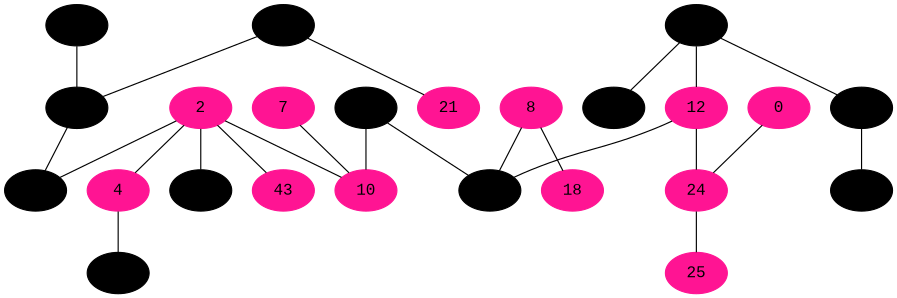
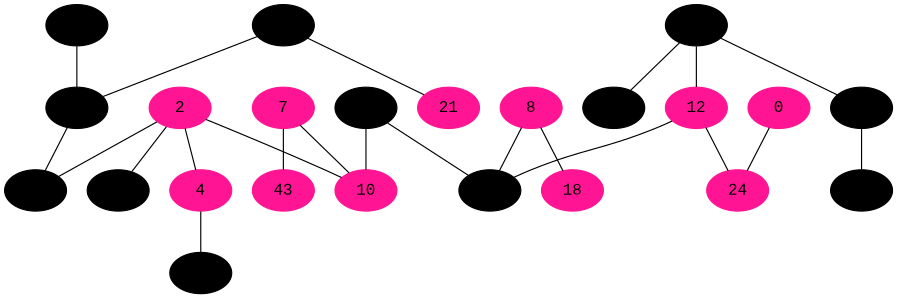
(242, 149) -> (283, 144)
(696, 273) -> none
